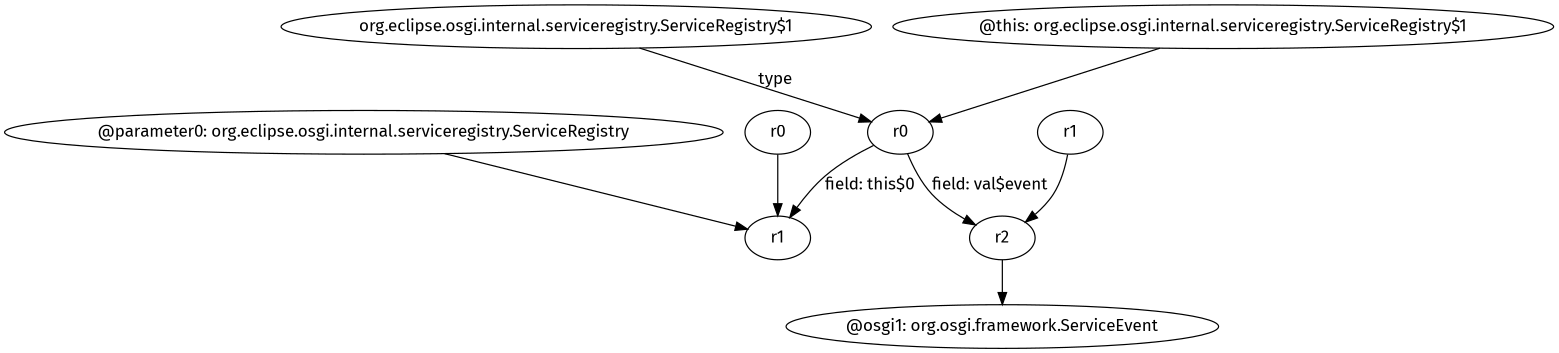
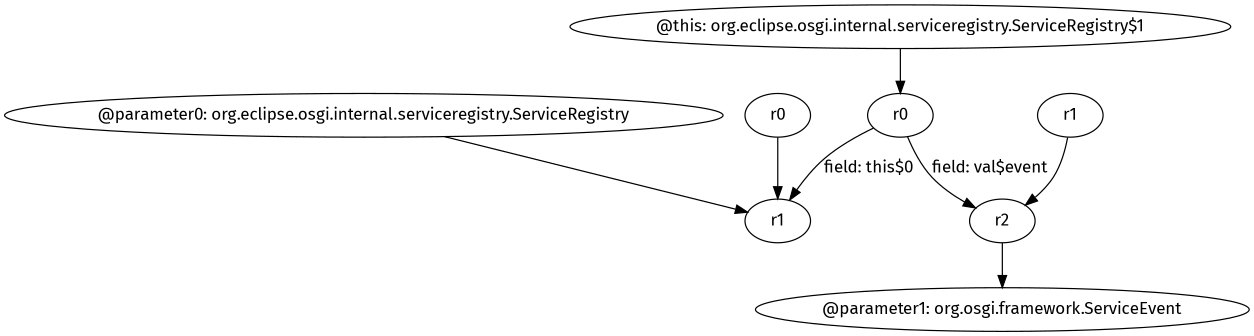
(576, 27) -> none
(1002, 327) -> (1002, 310)
